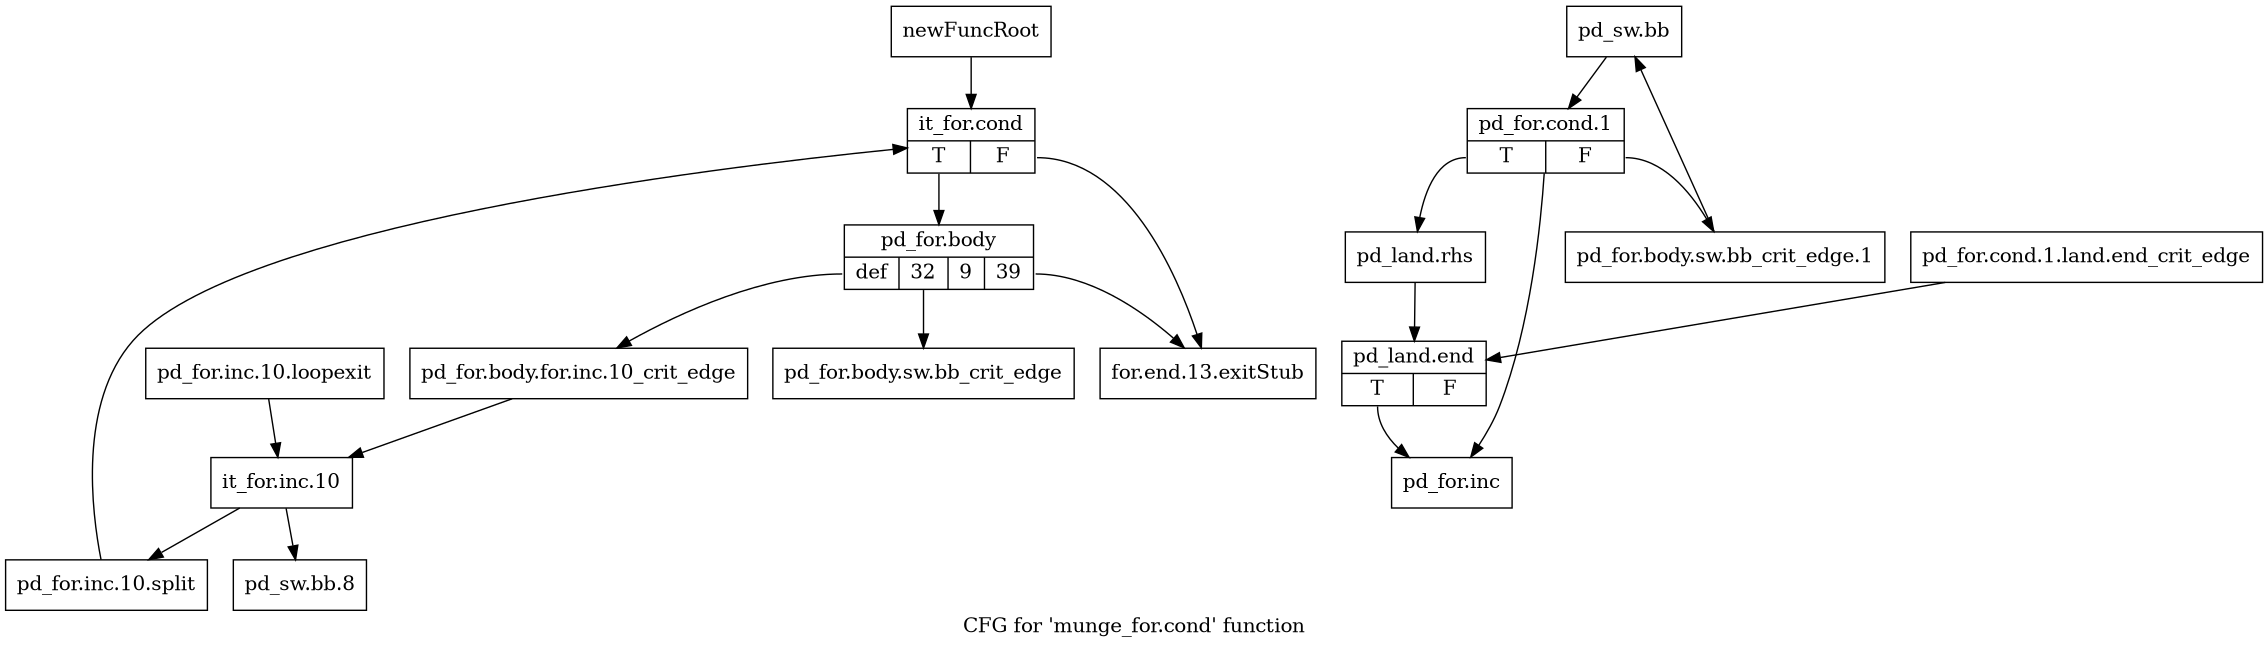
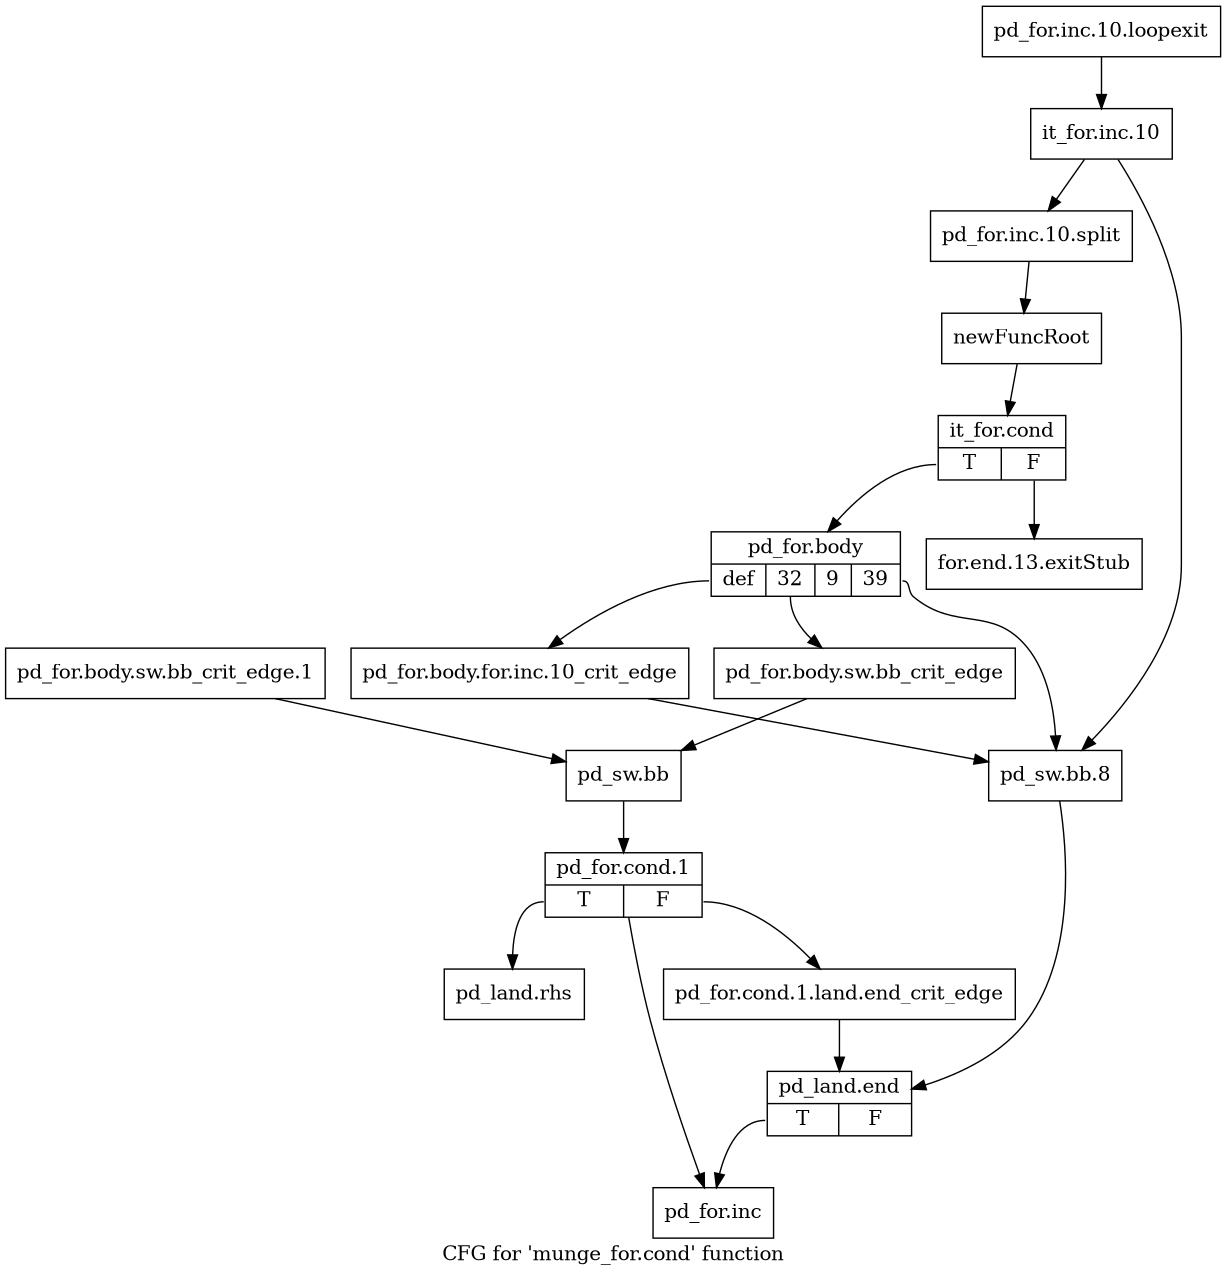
(1674, 178) -> (762, 920)
(389, 230) -> (1027, 280)
(1110, 294) -> (1007, 630)
(1415, 305) -> (1051, 974)
(437, 426) -> (811, 729)
none -> (742, 725)
